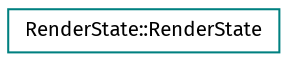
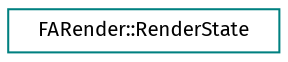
(144, 31) -> (144, 31)
